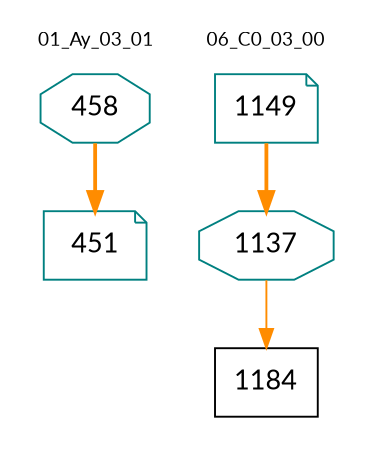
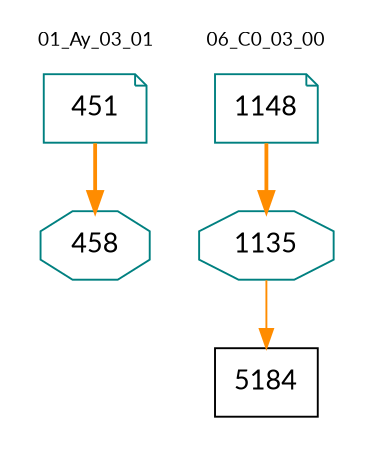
(266, 108) -> (266, 108)
(95, 168) -> (95, 168)
(266, 245) -> (266, 245)
(266, 382) -> (266, 382)
